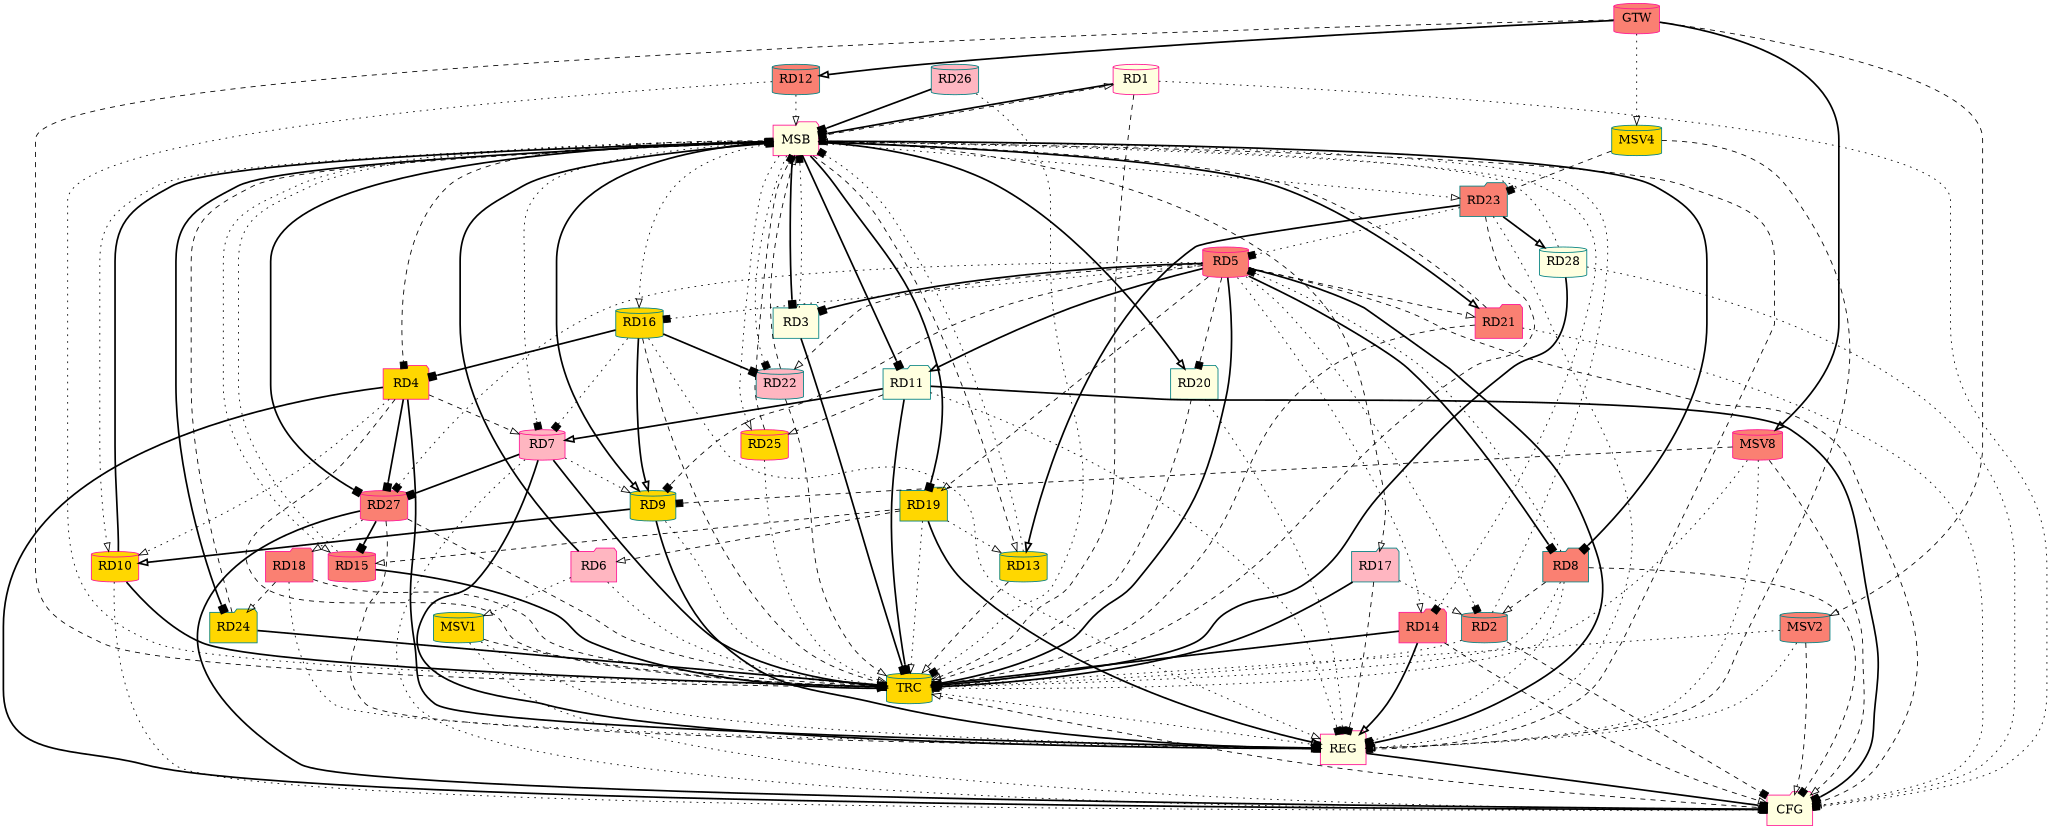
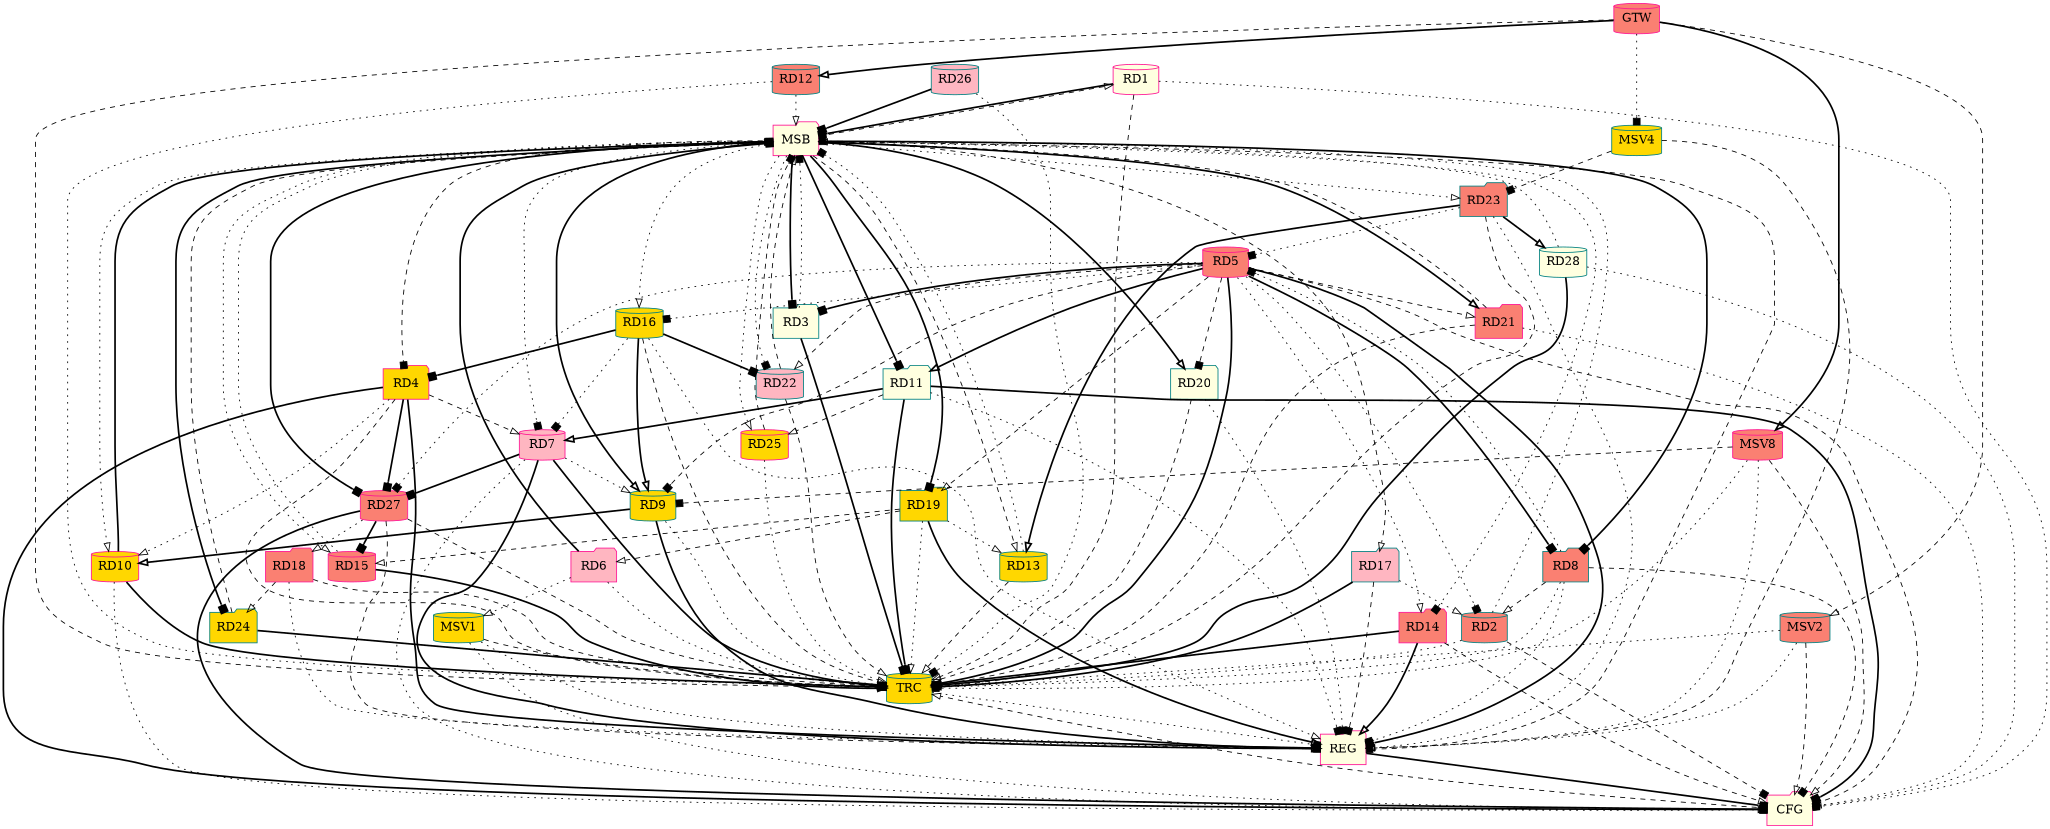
(1637, 75) -> (1637, 75)
